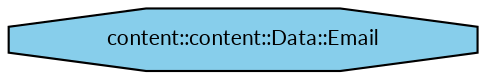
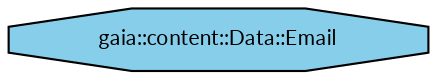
(243, 40) -> (219, 40)
